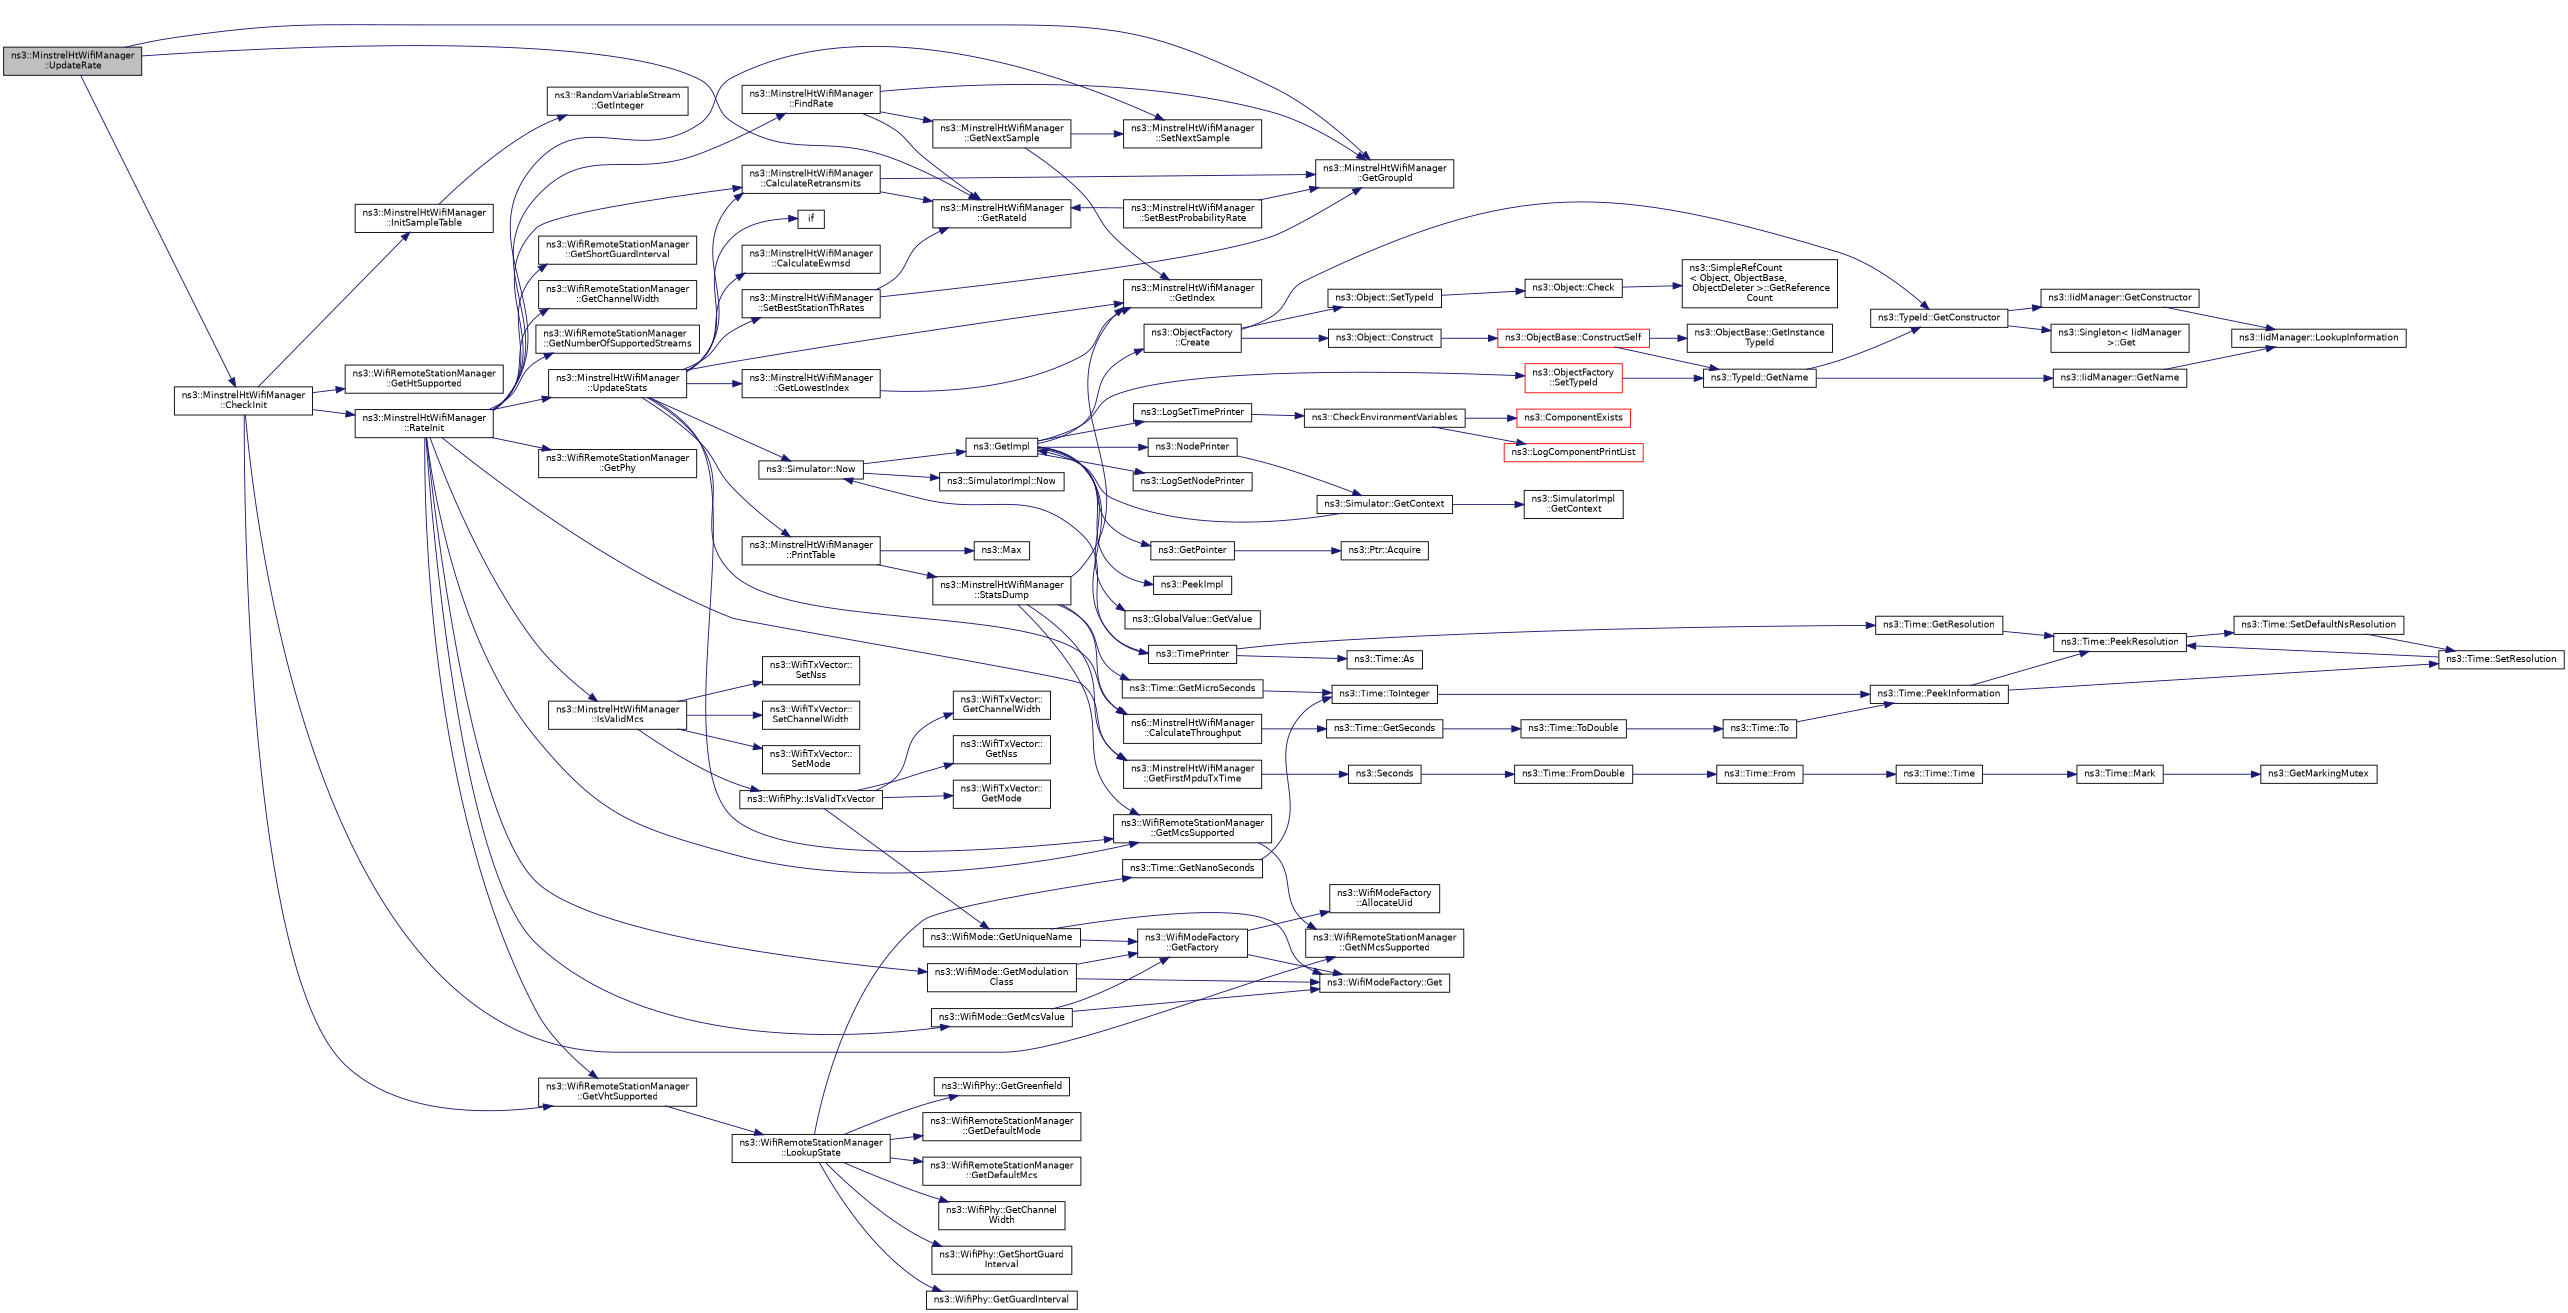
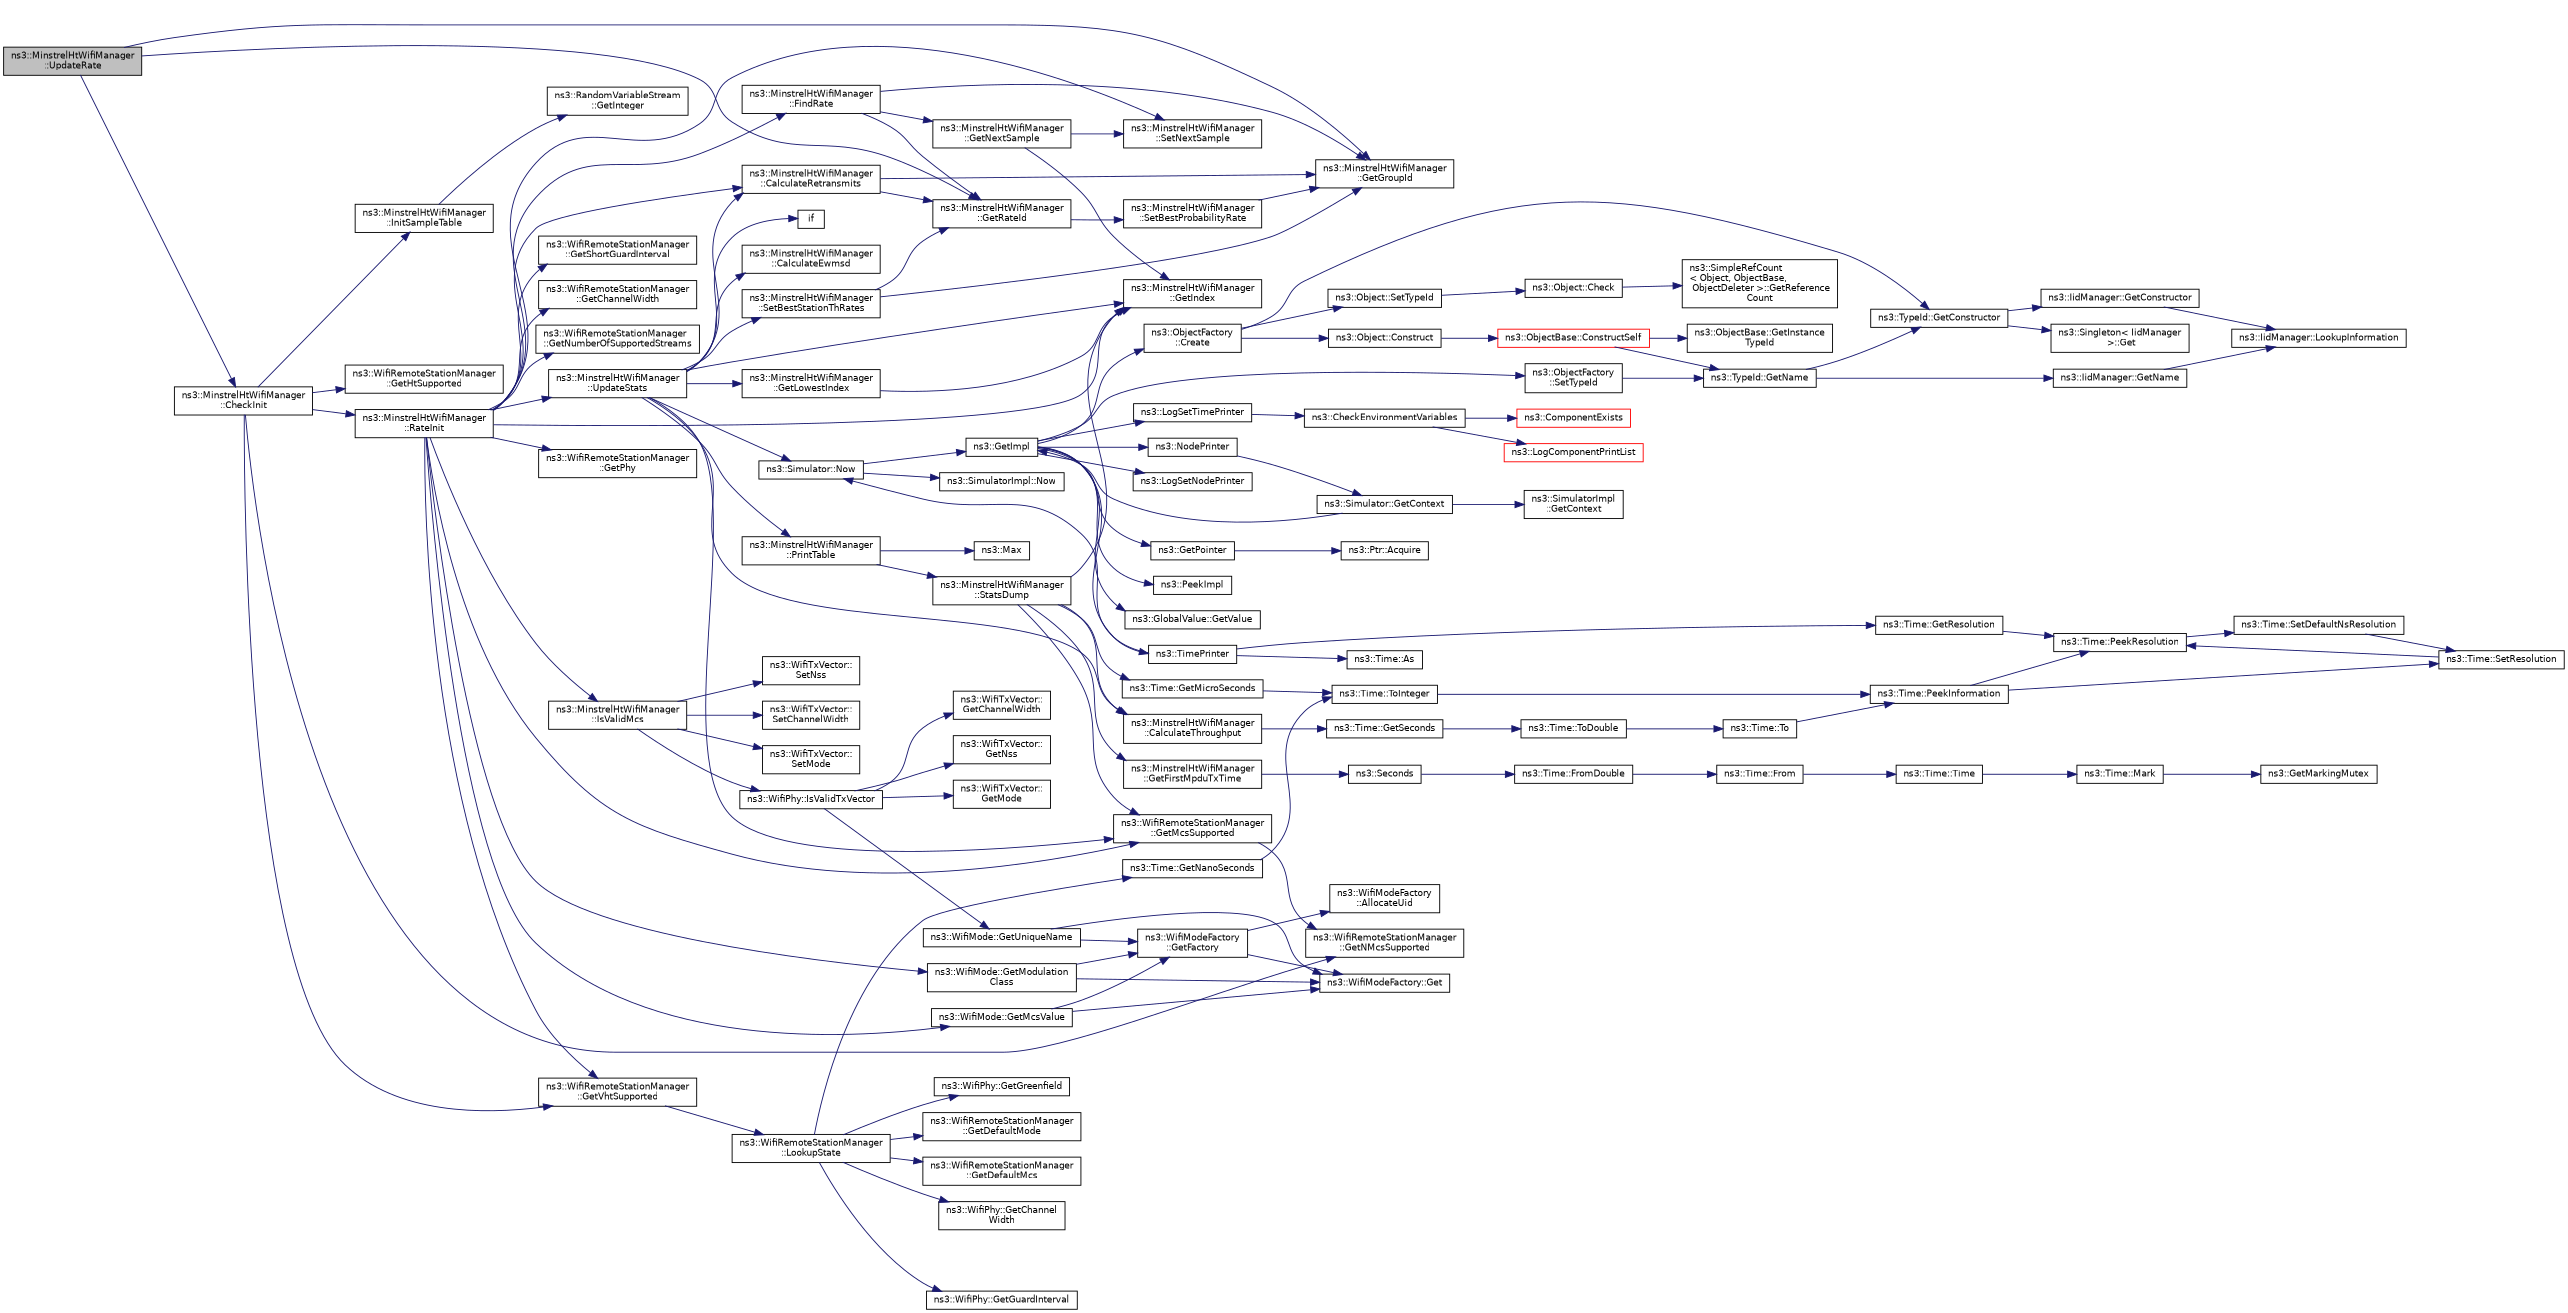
(1102, 208) -> (1092, 220)
(1574, 378) -> (1574, 378)
(779, 627) -> (836, 423)
(1193, 729) -> (1193, 729)
(1002, 1260) -> none
